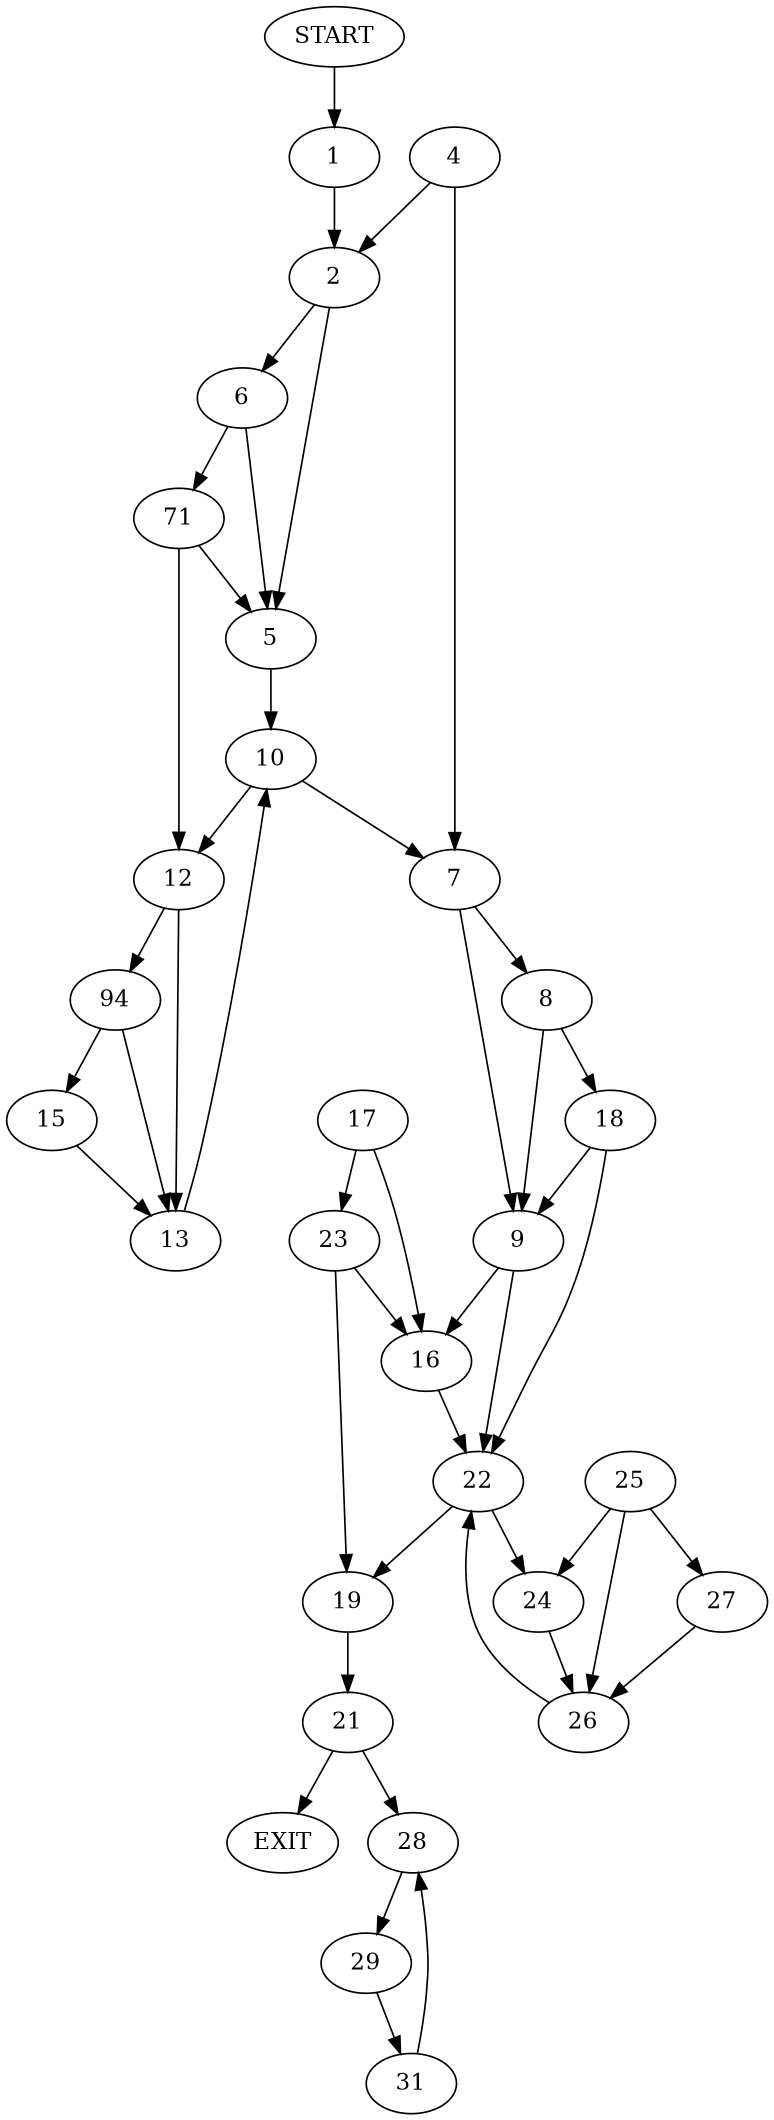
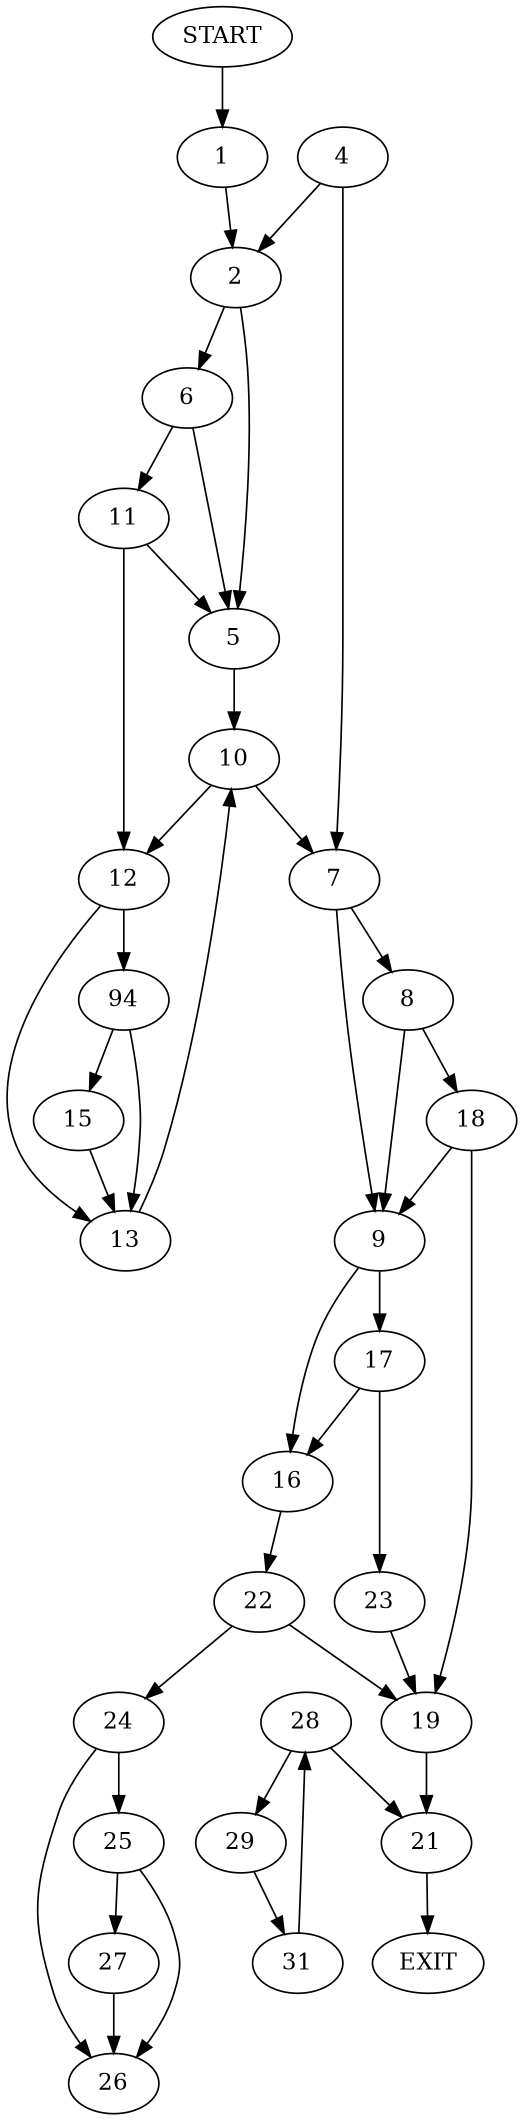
(179, 518) -> (124, 518)
(375, 1294) -> none
(568, 1300) -> (472, 1415)
(500, 1353) -> (380, 1293)
(590, 1535) -> (119, 1774)
(477, 1630) -> none
(376, 1775) -> (360, 1777)
